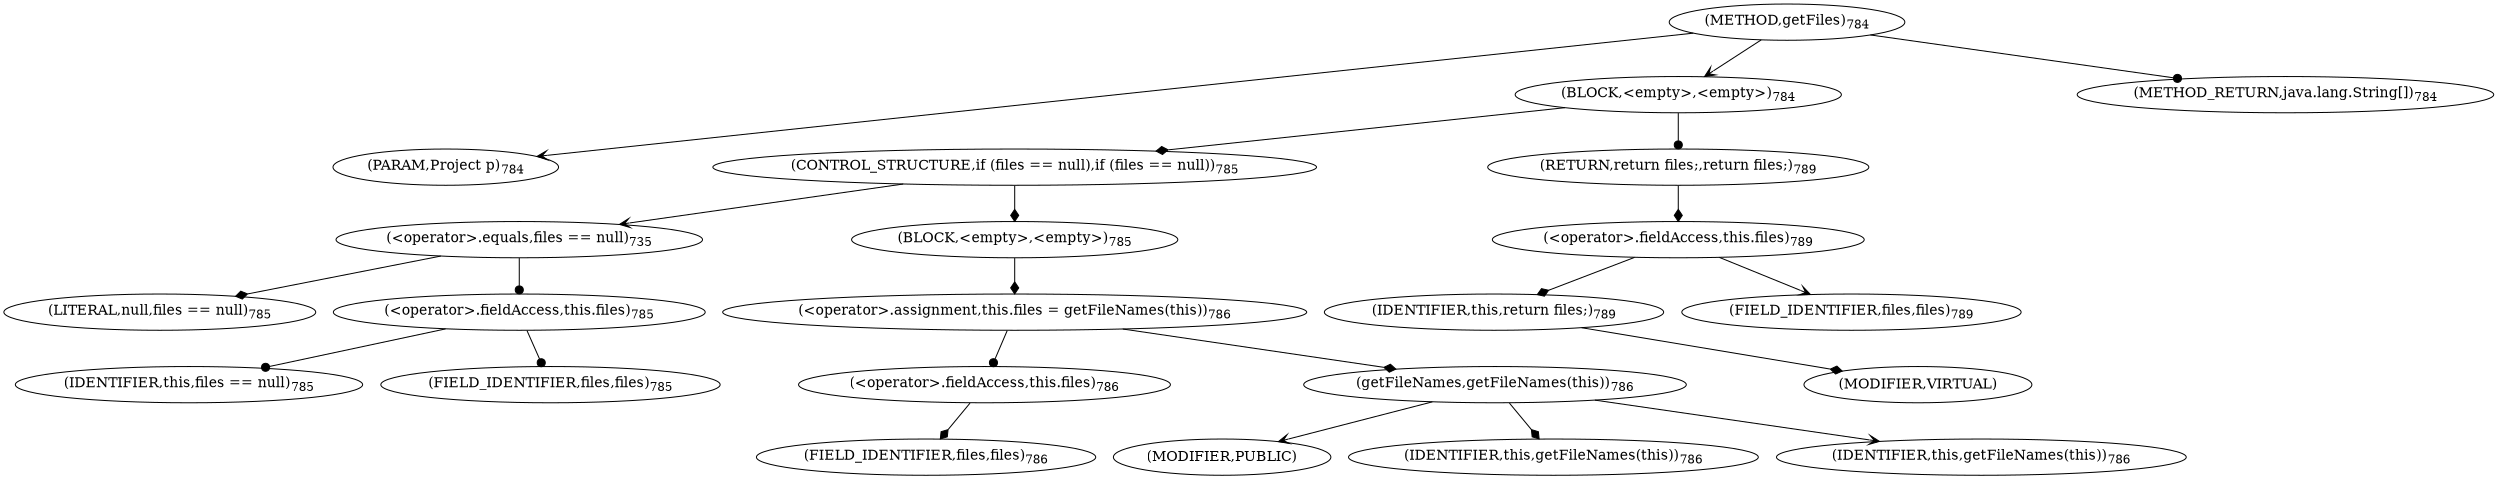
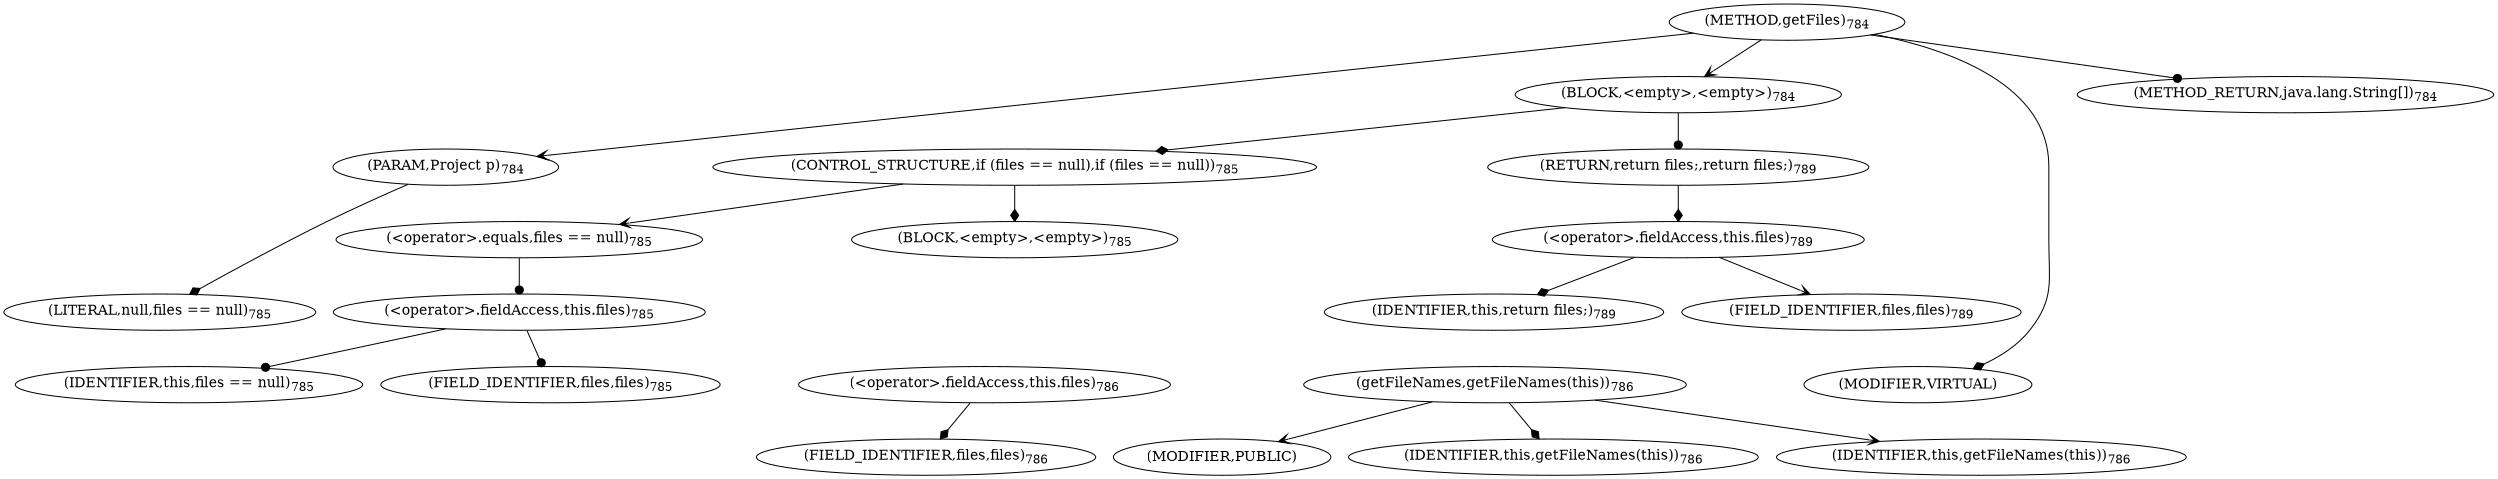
(641, 238) -> (641, 238)
(344, 275) -> (303, 234)
(1015, 312) -> none
(1706, 348) -> (2048, 161)
